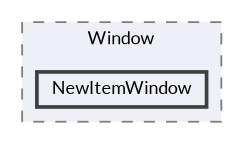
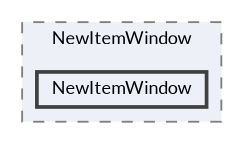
(122, 40) -> (122, 40)
